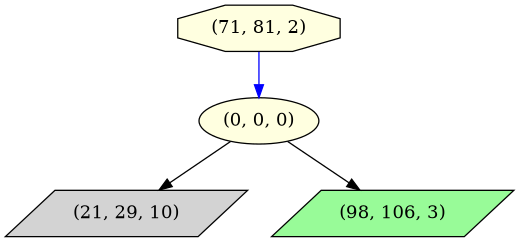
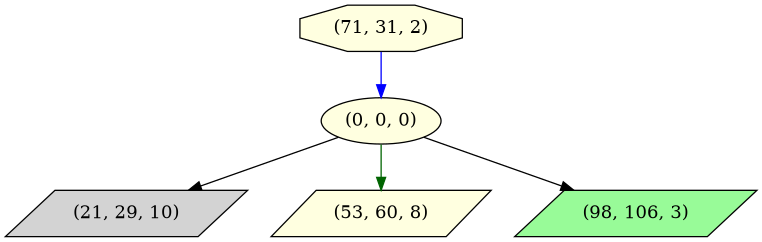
(259, 28) -> (381, 28)
none -> (381, 213)
